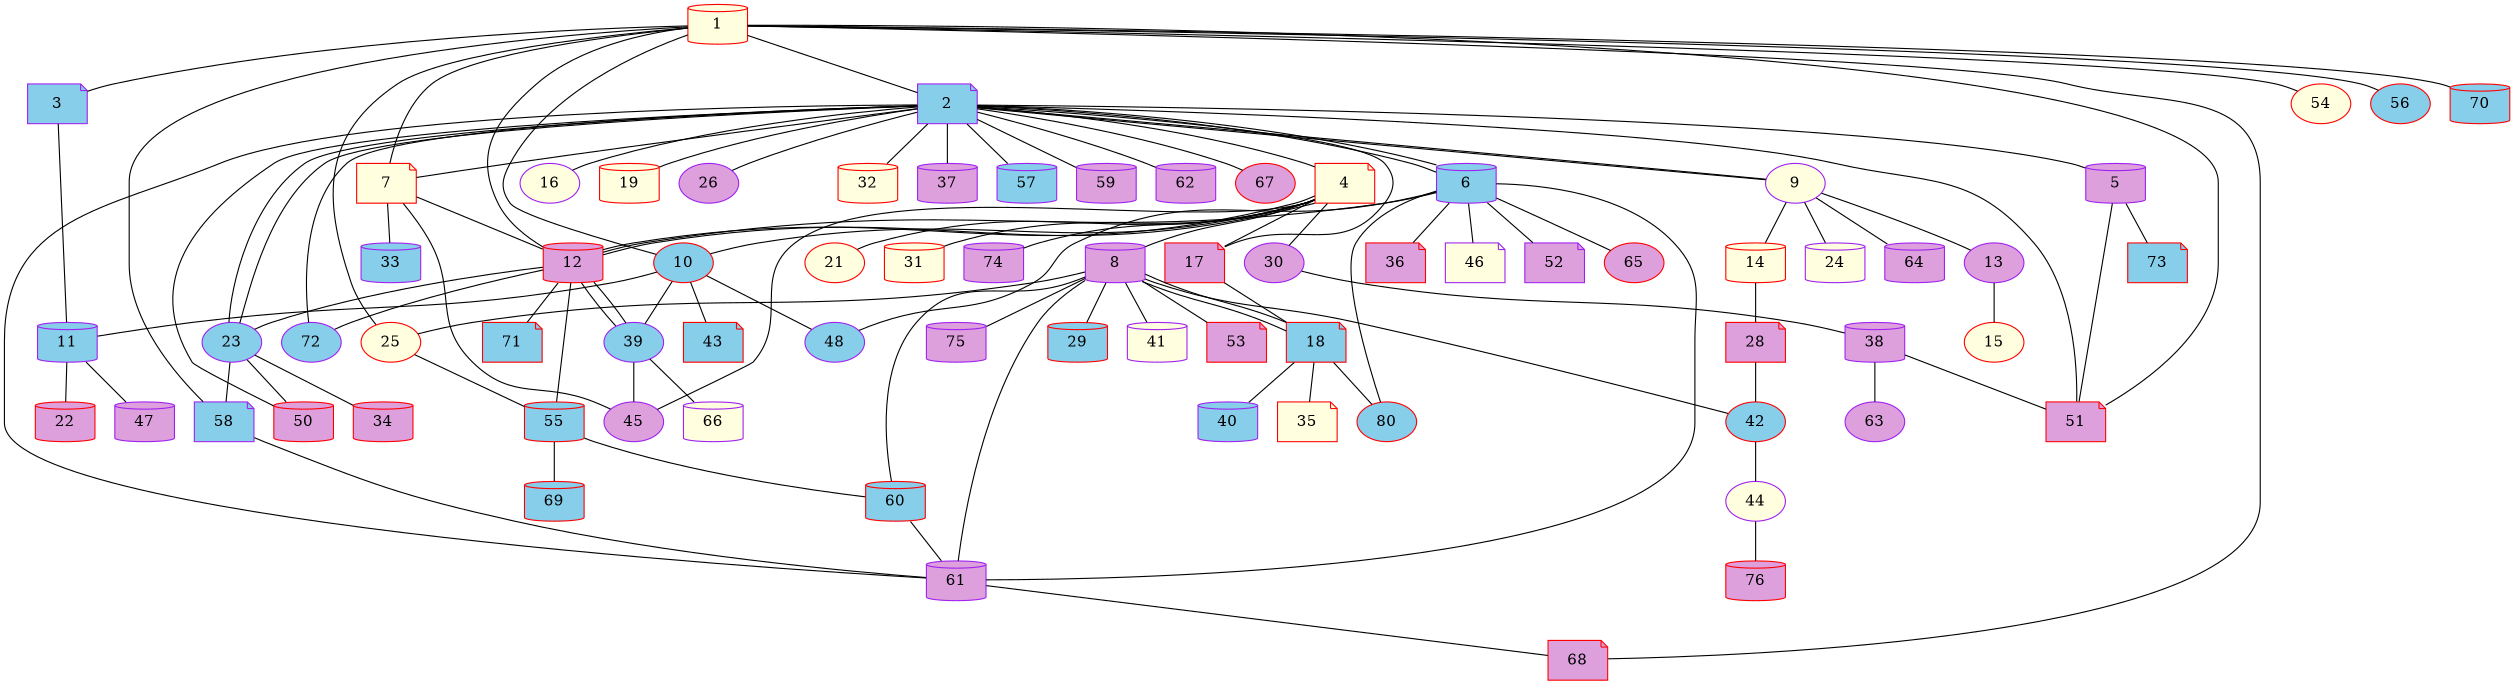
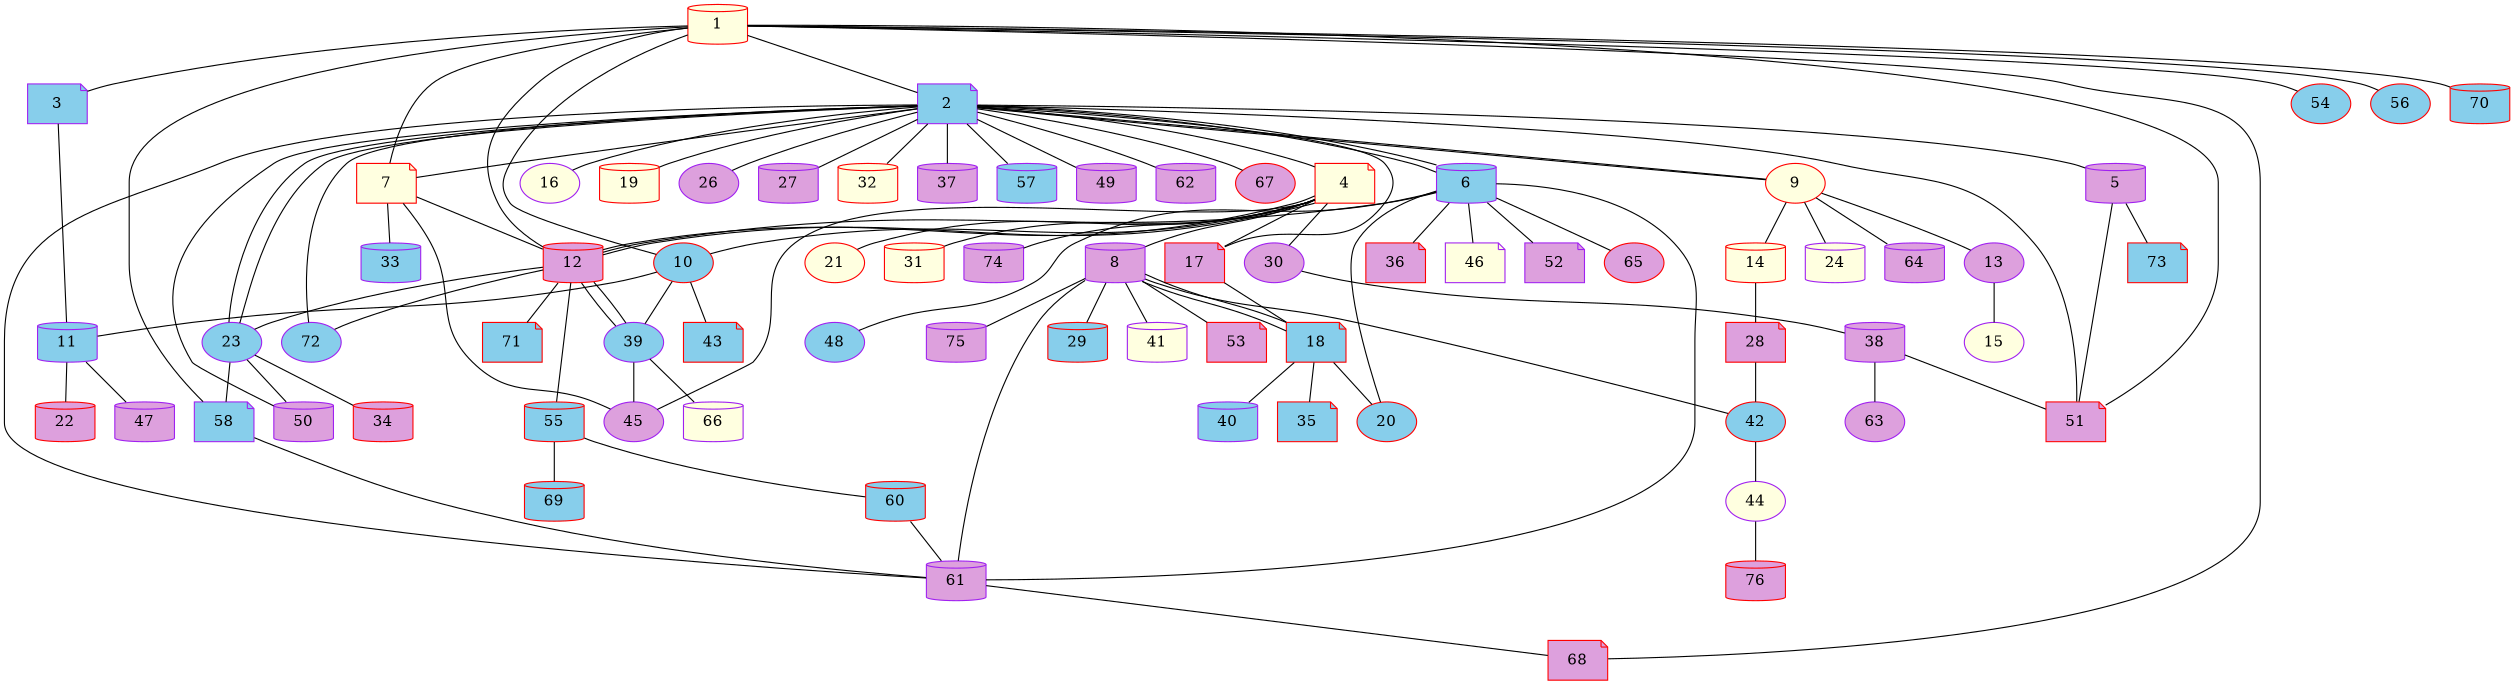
(2321, 104) -> (2321, 104)
none -> (788, 183)
(1106, 183) -> (1106, 183)
(1795, 183) -> (1795, 183)
(746, 296) -> none
(916, 324) -> none
(391, 342) -> none
(1994, 342) -> (1994, 342)
(304, 422) -> (304, 422)
(1307, 422) -> (1307, 422)
(1387, 422) -> (1387, 422)
